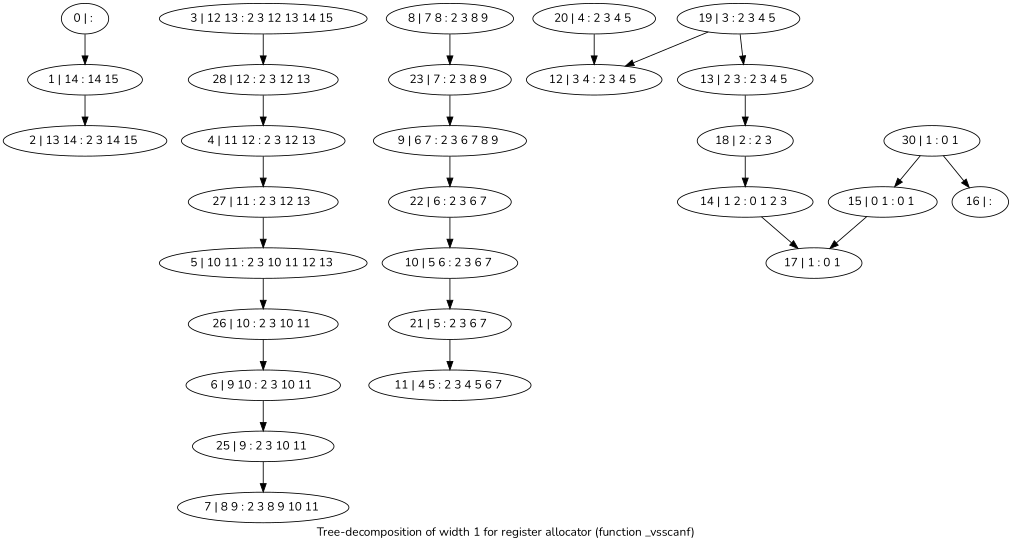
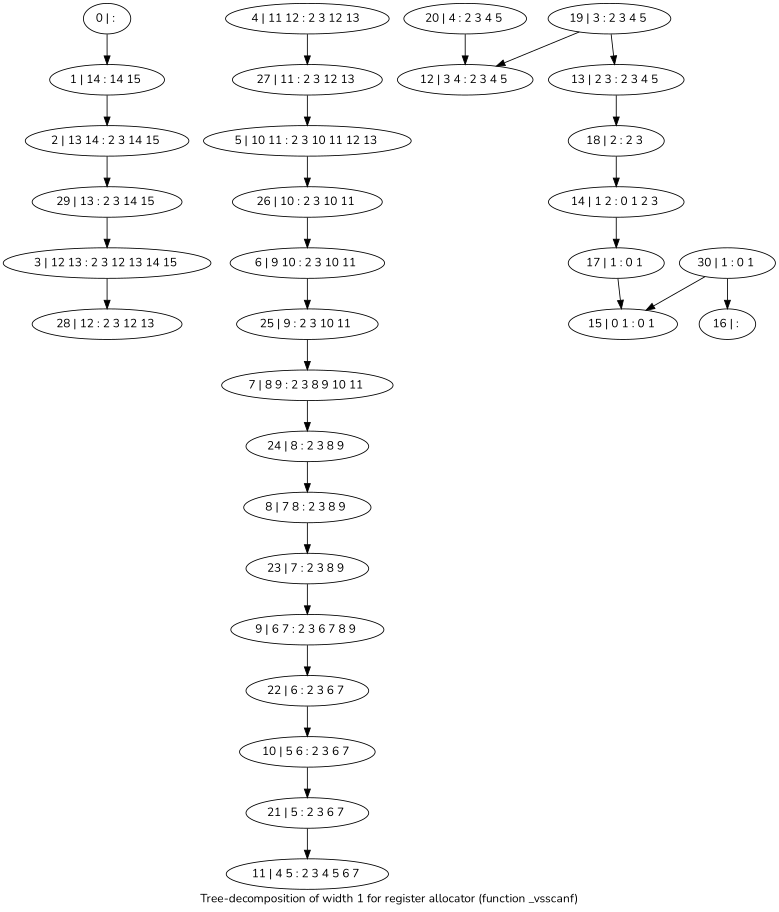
(263, 106) -> none
none -> (107, 202)
(852, 230) -> (619, 289)
none -> (307, 446)
